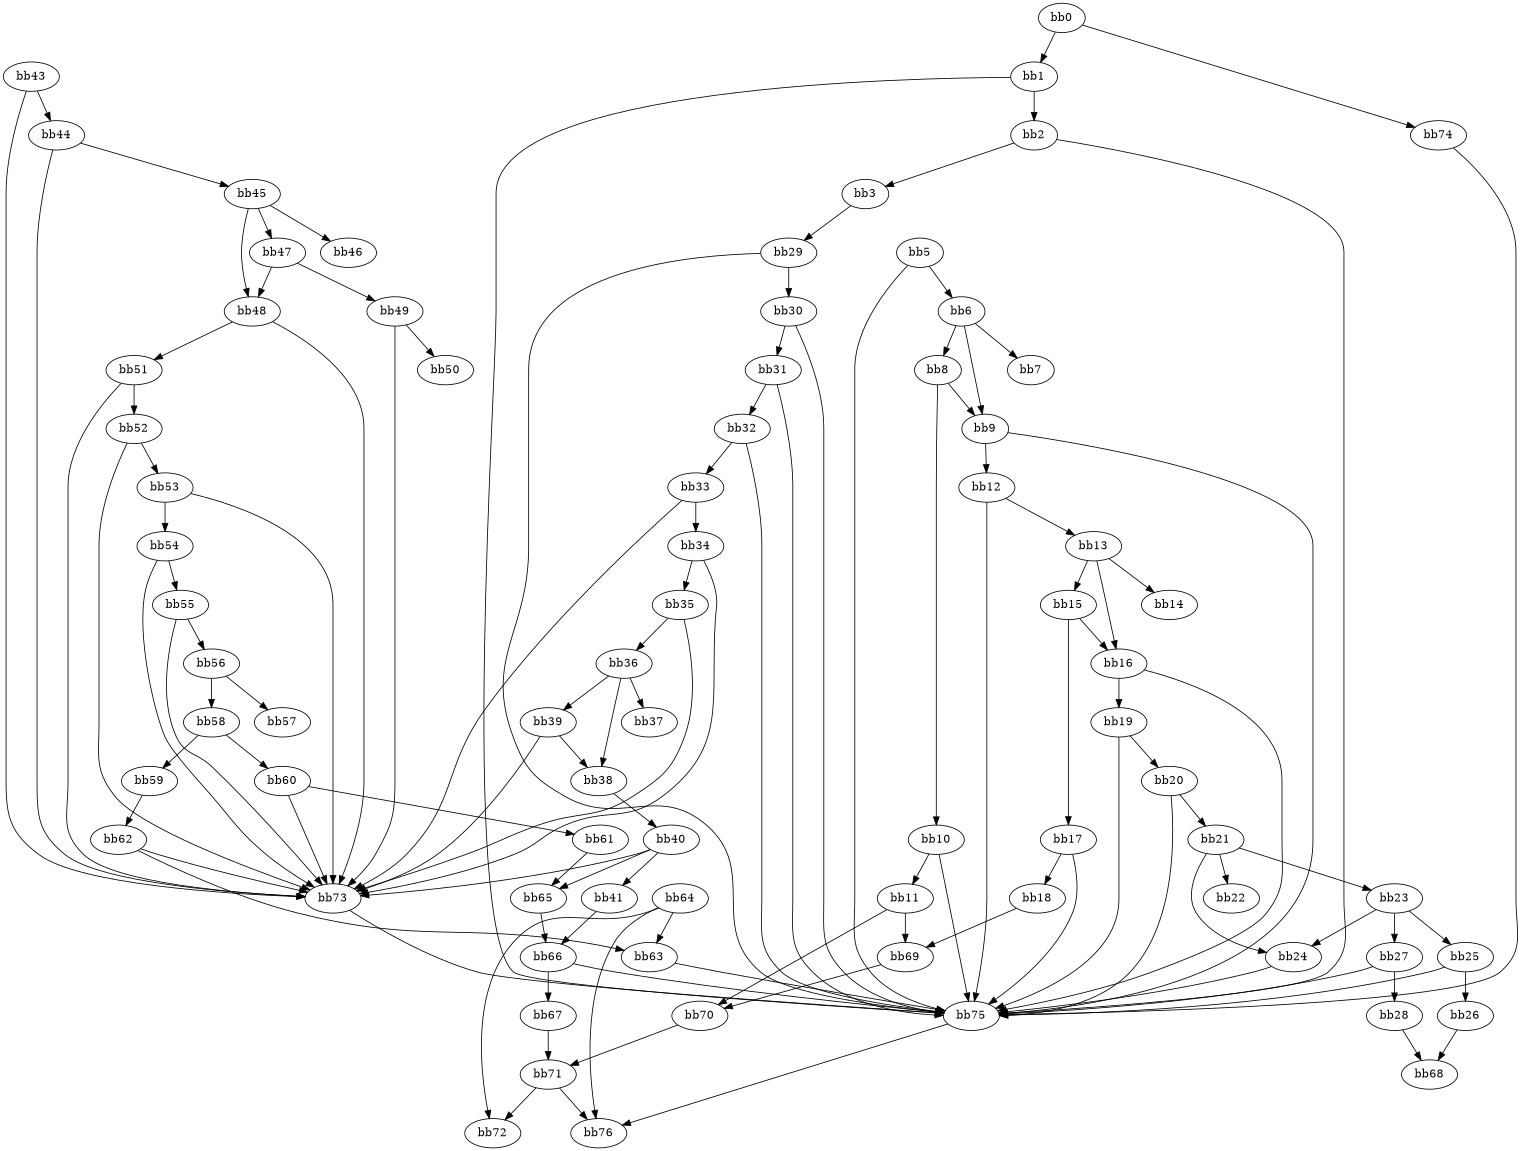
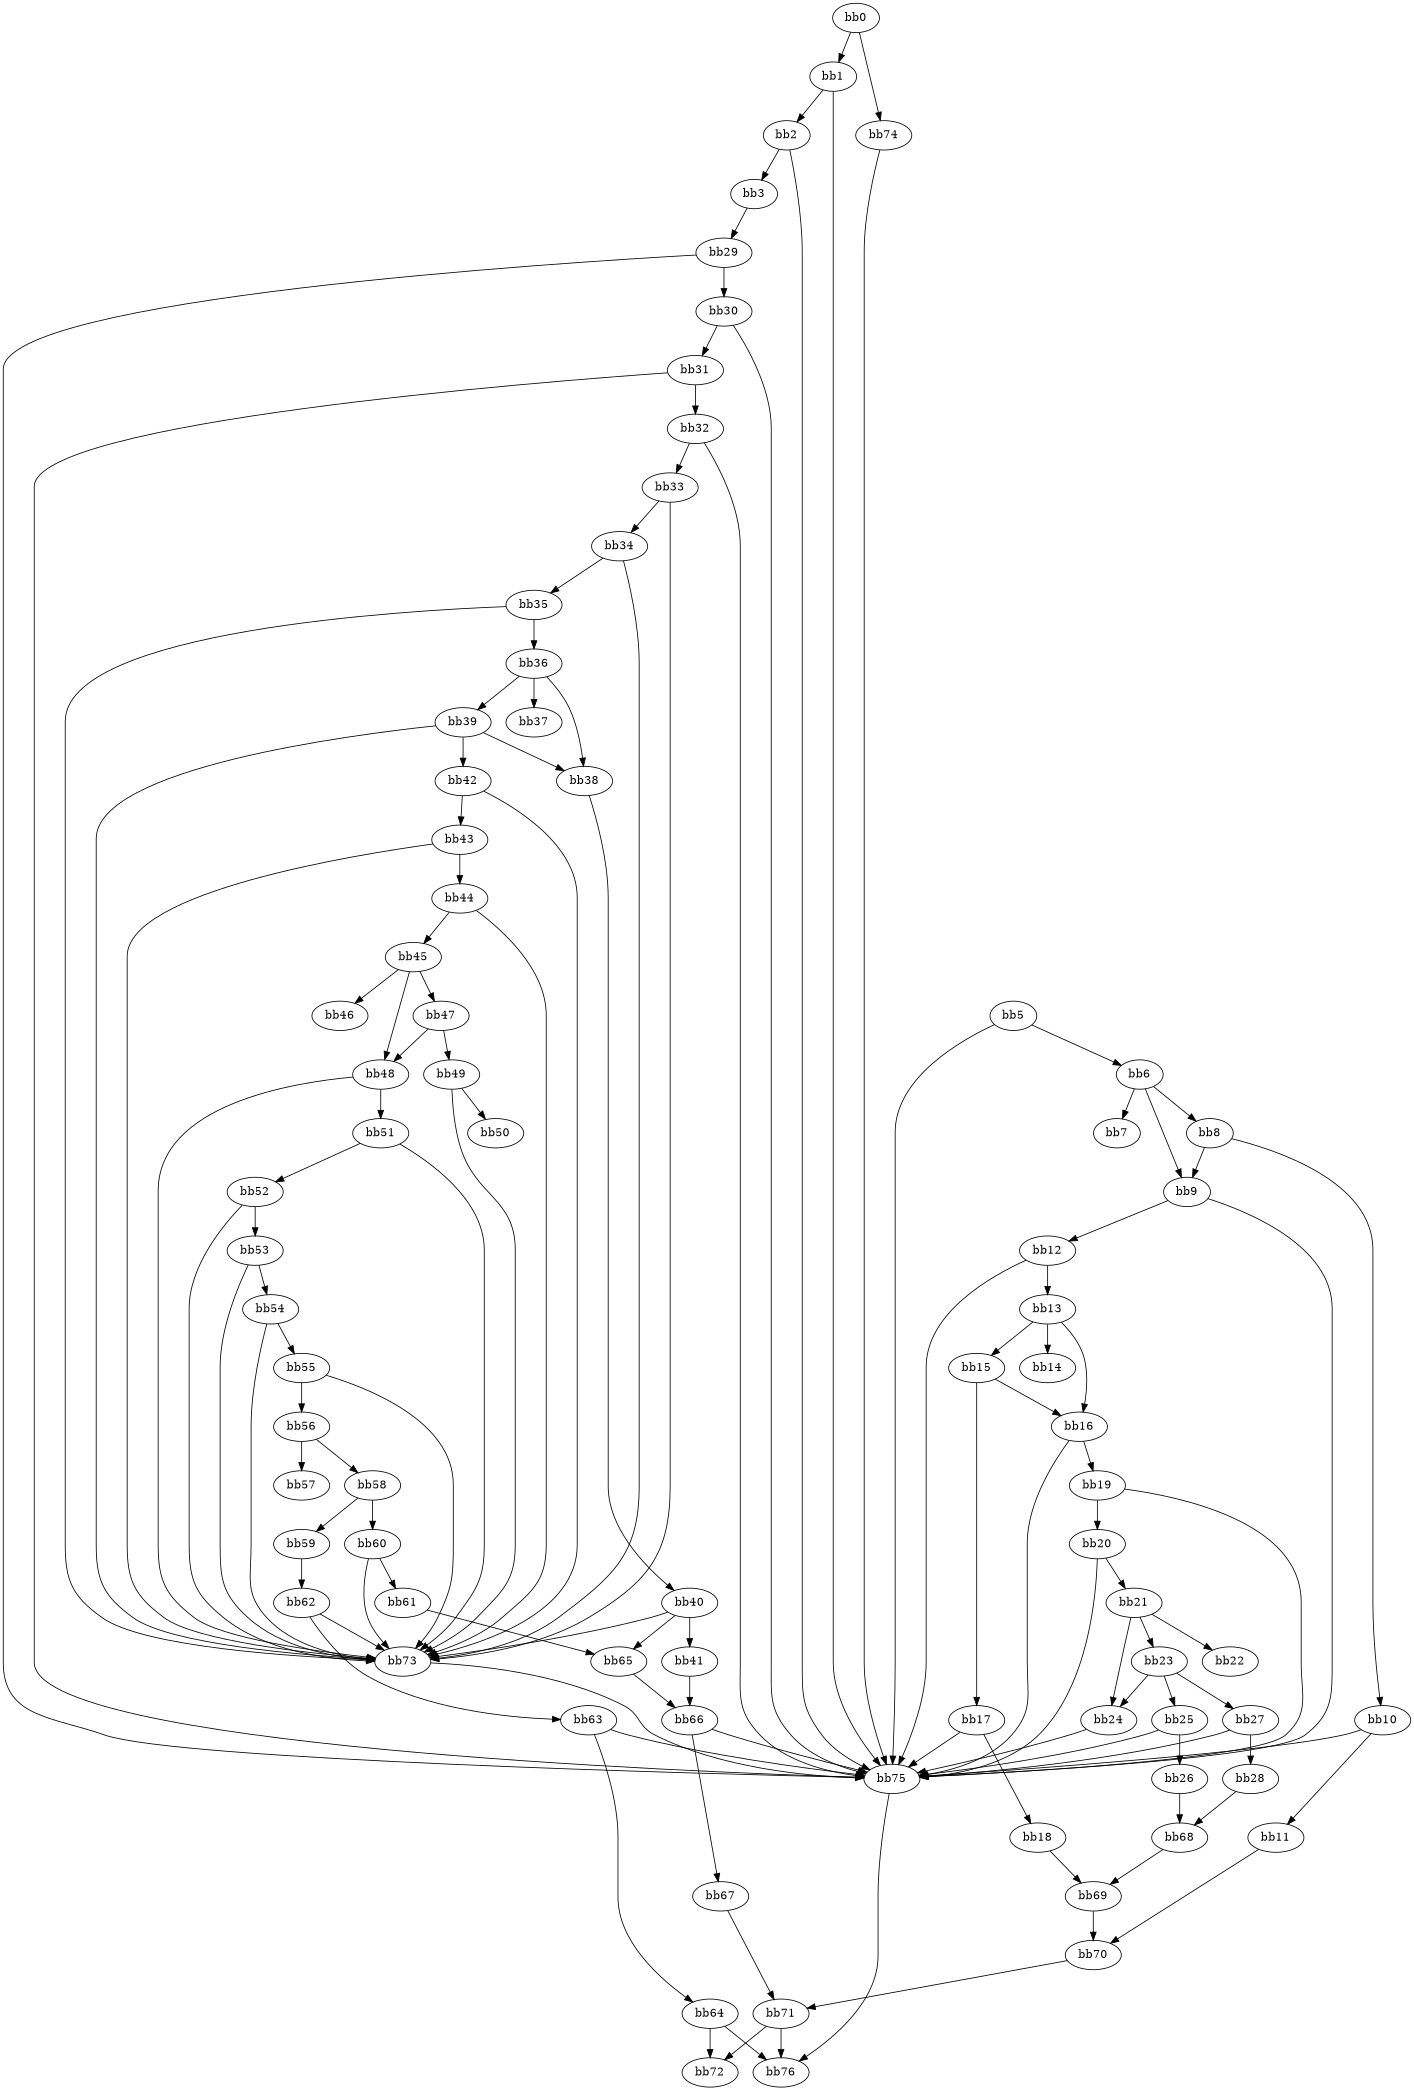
none -> (463, 781)
(667, 924) -> (618, 1877)
(905, 924) -> (1140, 1865)
